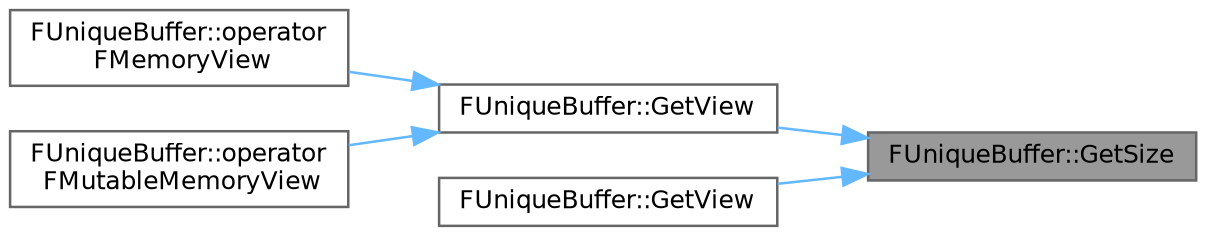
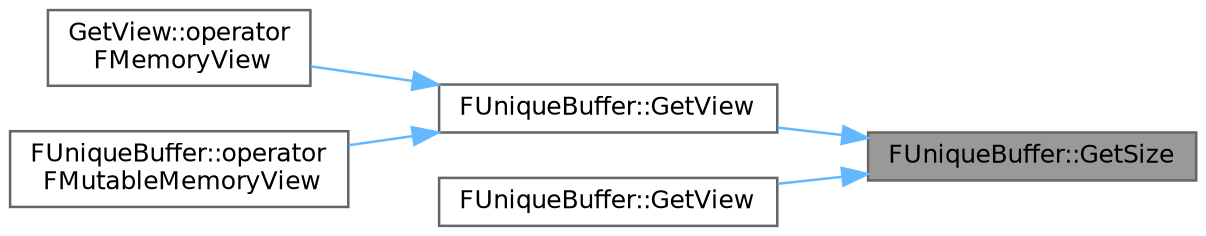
(179, 48) -> (179, 48)
